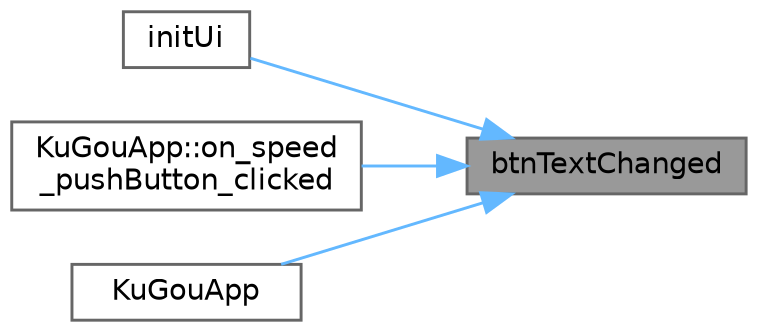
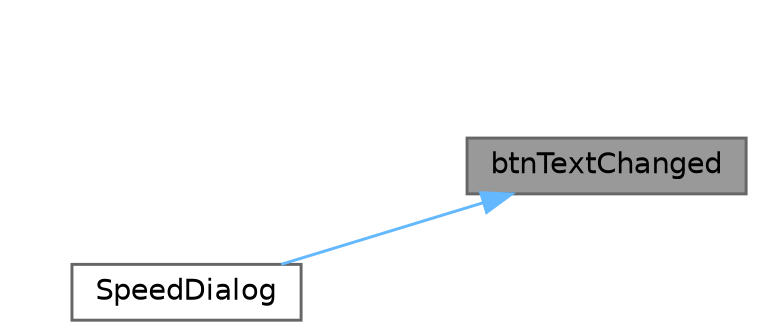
(187, 40) -> none
(187, 166) -> none
(187, 292) -> (187, 292)
